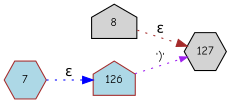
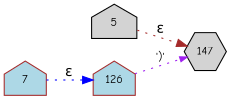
(114, 23) -> (114, 23)
(205, 52) -> (205, 52)
(25, 80) -> (25, 80)
